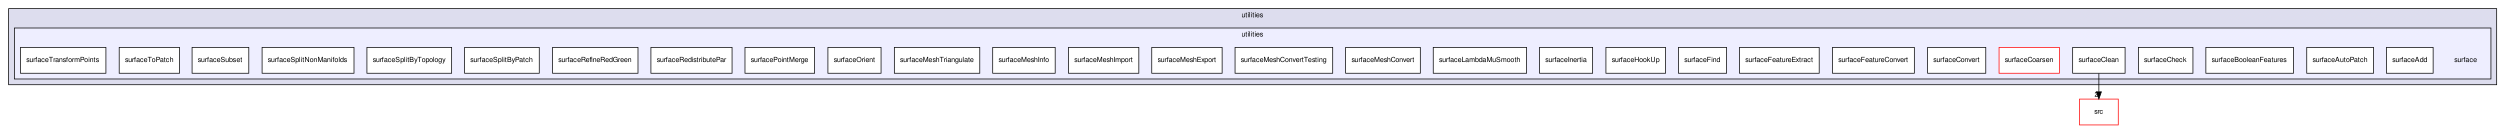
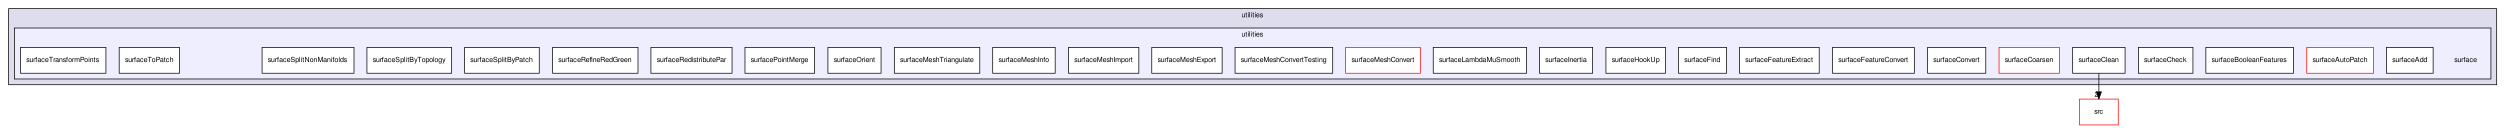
(220, 60) -> none
(1383, 60) -> (1383, 60)
(2340, 60) -> (2340, 60)
